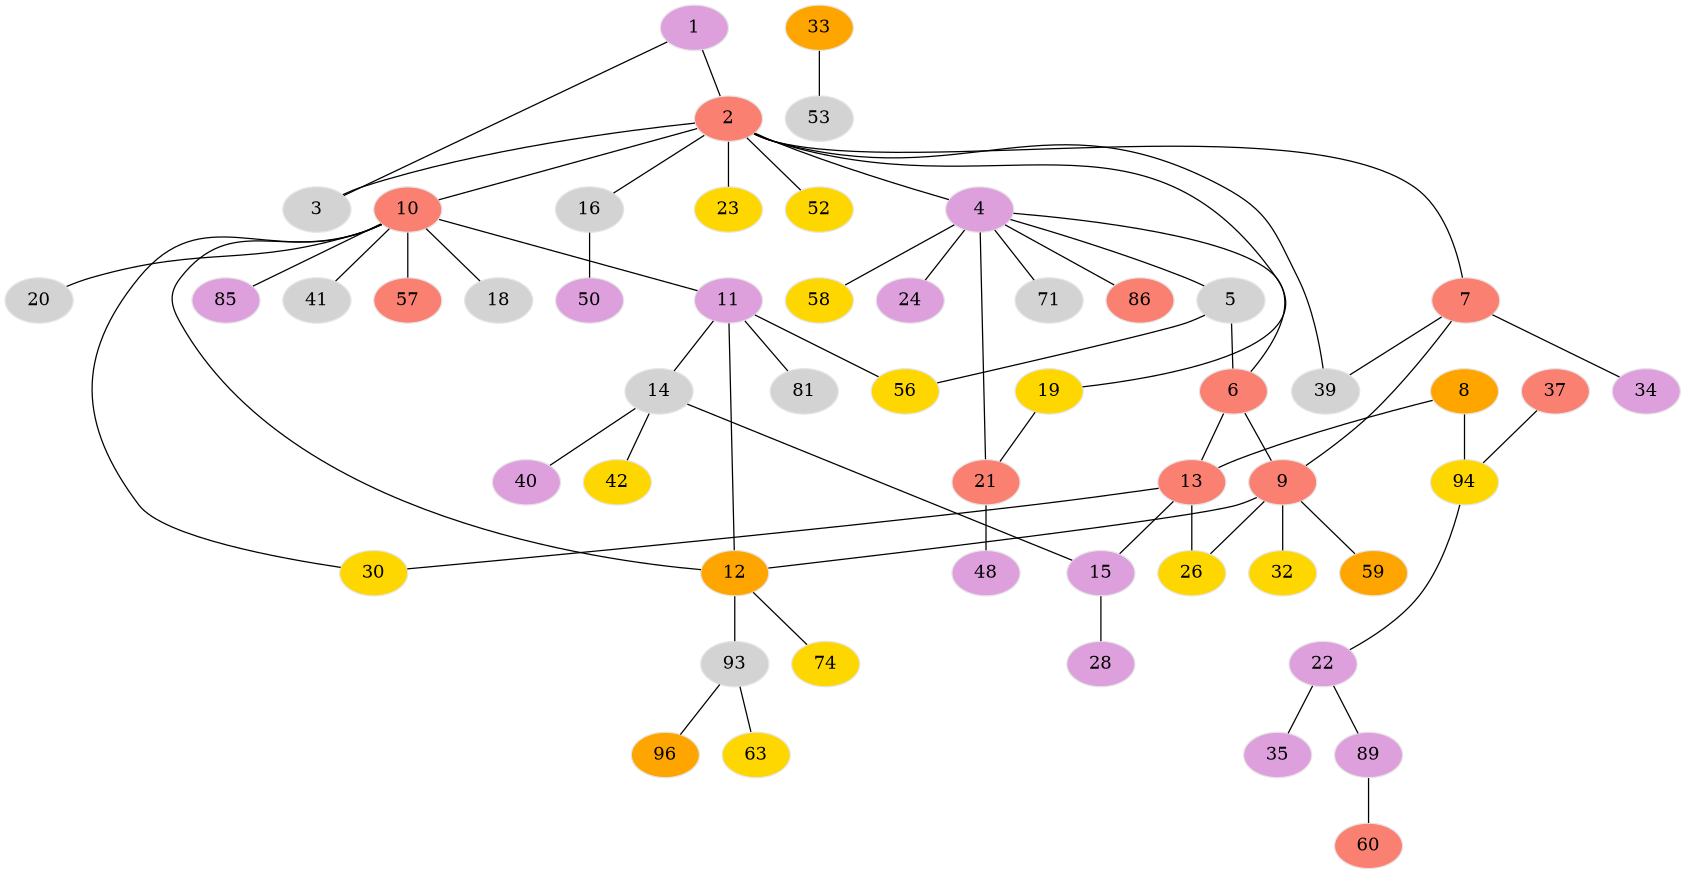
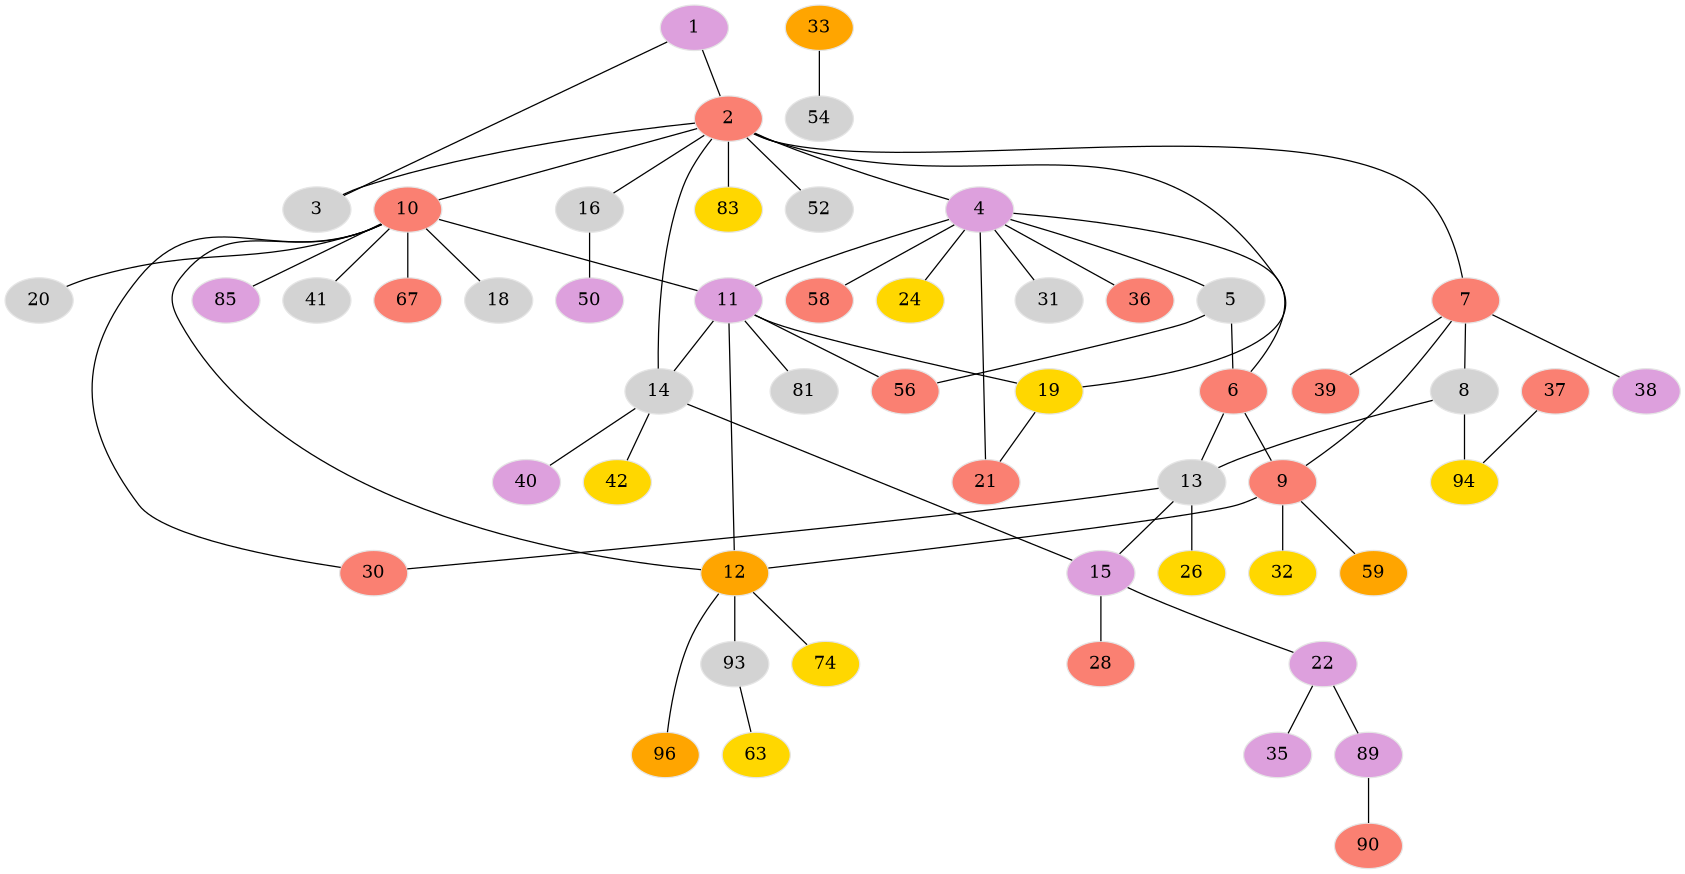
(819, 119) -> (819, 119)
(1149, 157) -> (667, 249)
(728, 210) -> (728, 210)
(819, 210) -> (819, 210)
none -> (851, 250)
(408, 300) -> (408, 300)
(819, 300) -> (819, 300)
(910, 300) -> (910, 300)
(1049, 300) -> (1049, 300)
(1140, 300) -> (1140, 300)
none -> (1465, 346)
none -> (885, 353)
(905, 391) -> (905, 391)
(1326, 391) -> (1326, 391)
(1465, 391) -> (1465, 391)
(1646, 391) -> (1646, 391)
(1192, 482) -> (1192, 482)
(1237, 528) -> none
(374, 573) -> (374, 573)
(986, 573) -> none
(1423, 591) -> (1210, 621)
(1101, 664) -> (1101, 664)
(700, 710) -> (683, 659)
(1369, 846) -> (1369, 846)
